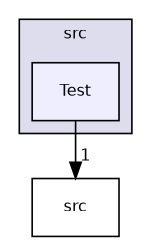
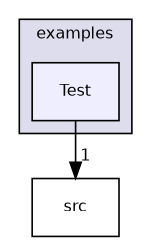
(76, 35) -> (76, 35)
